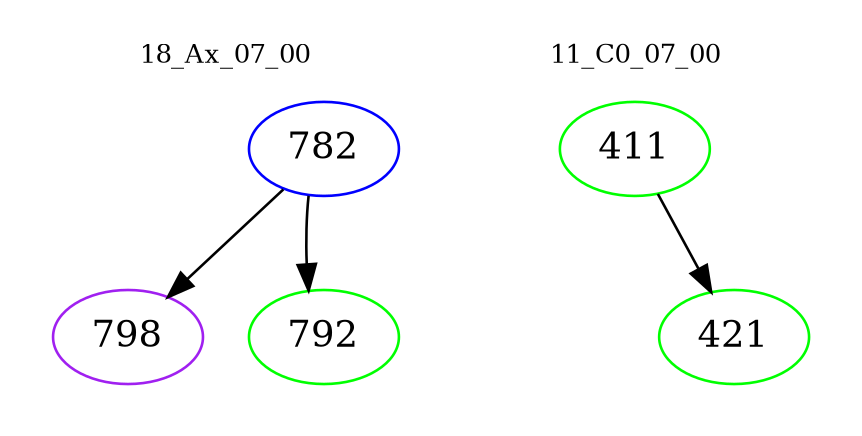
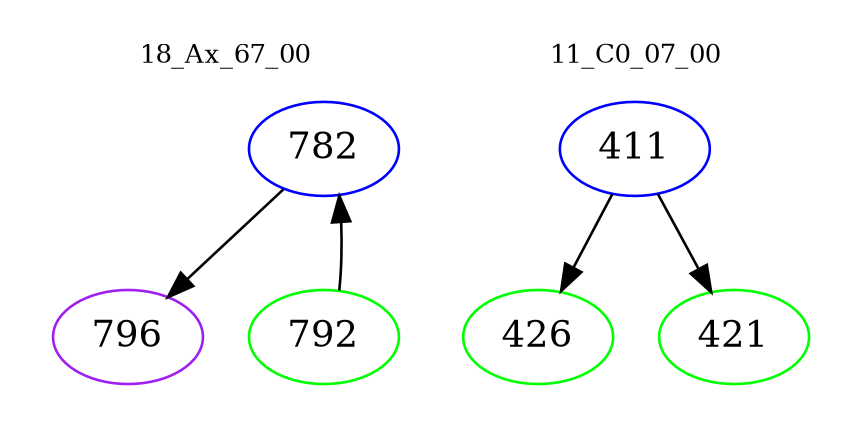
(226, 56) -> (226, 56)
(635, 149) -> (635, 149)
(306, 230) -> (341, 257)
(128, 337) -> (128, 337)
none -> (538, 337)
